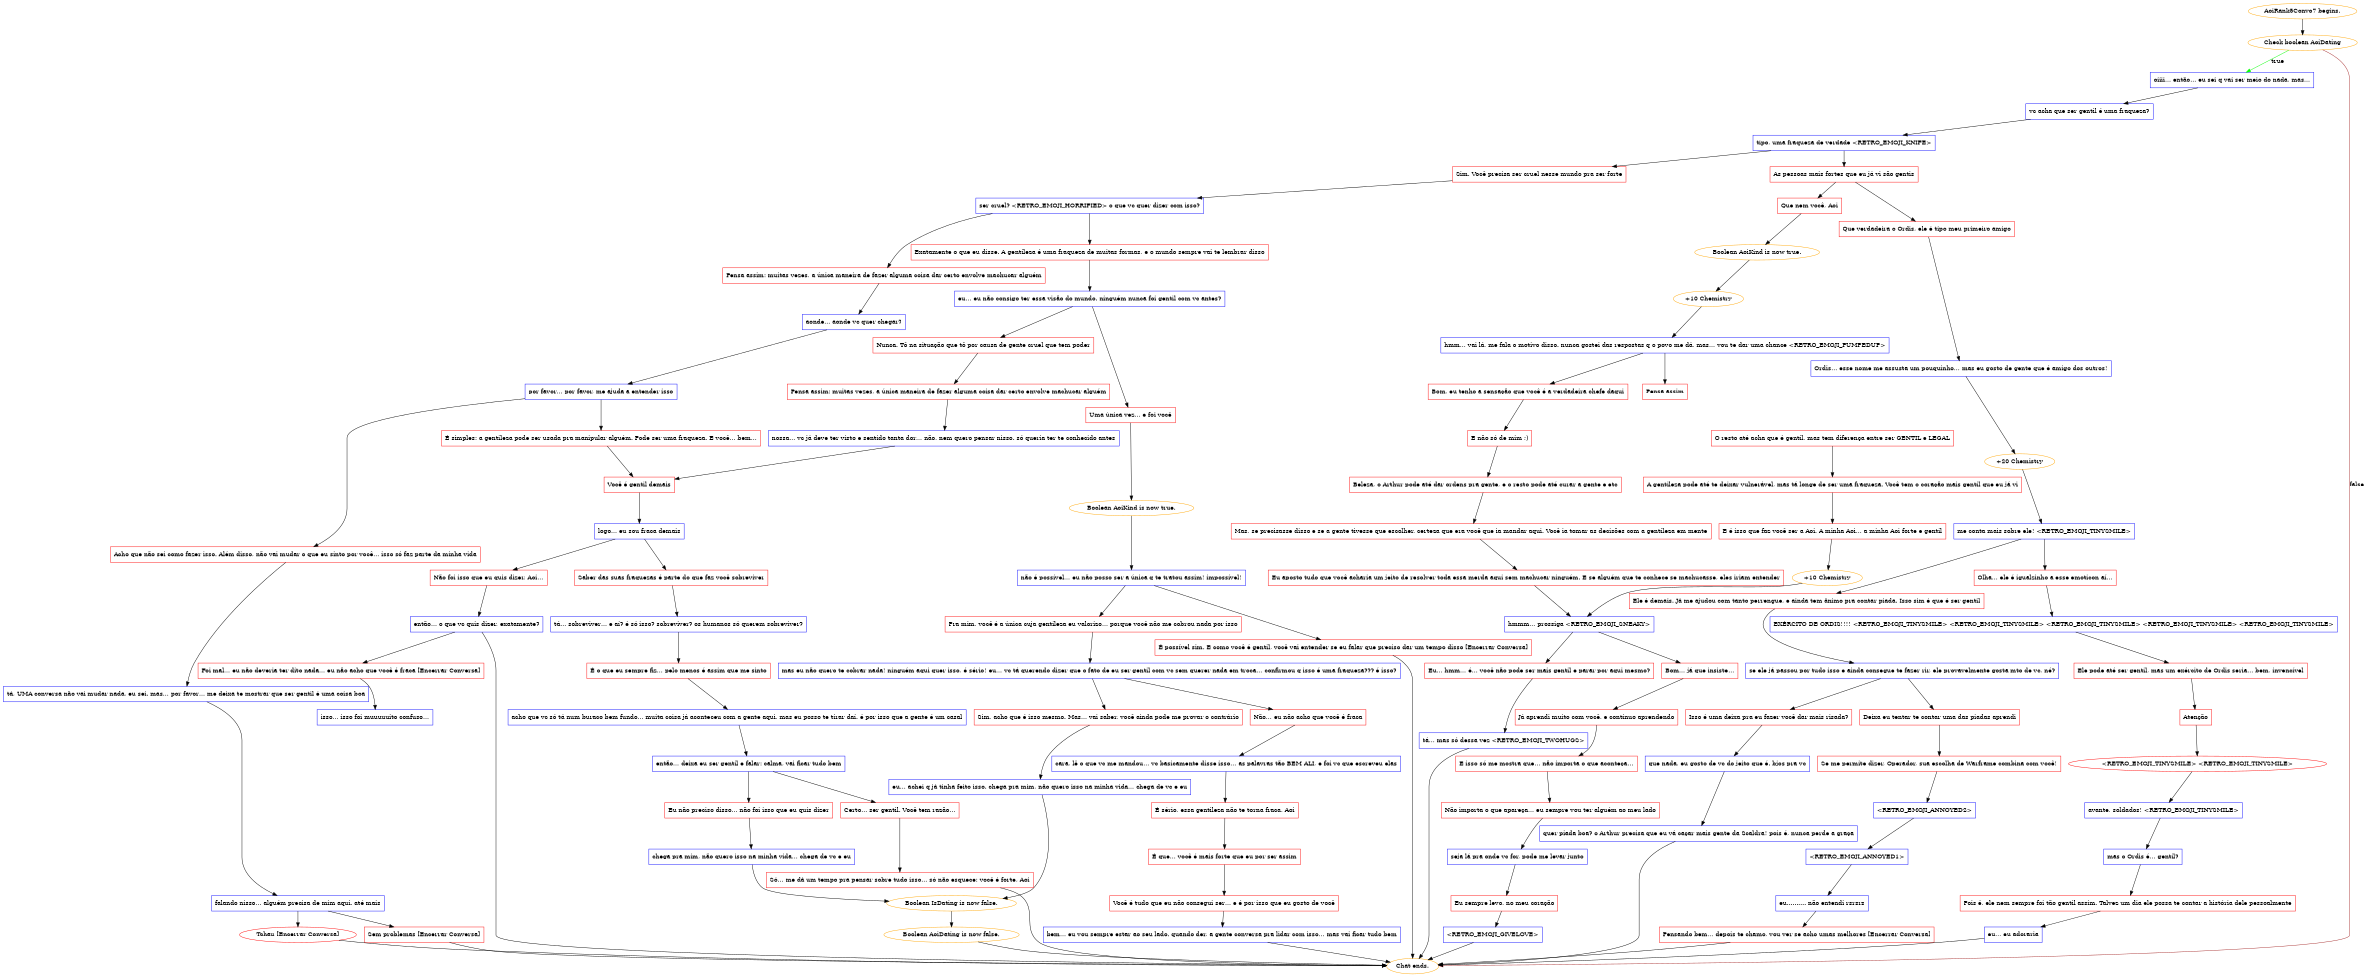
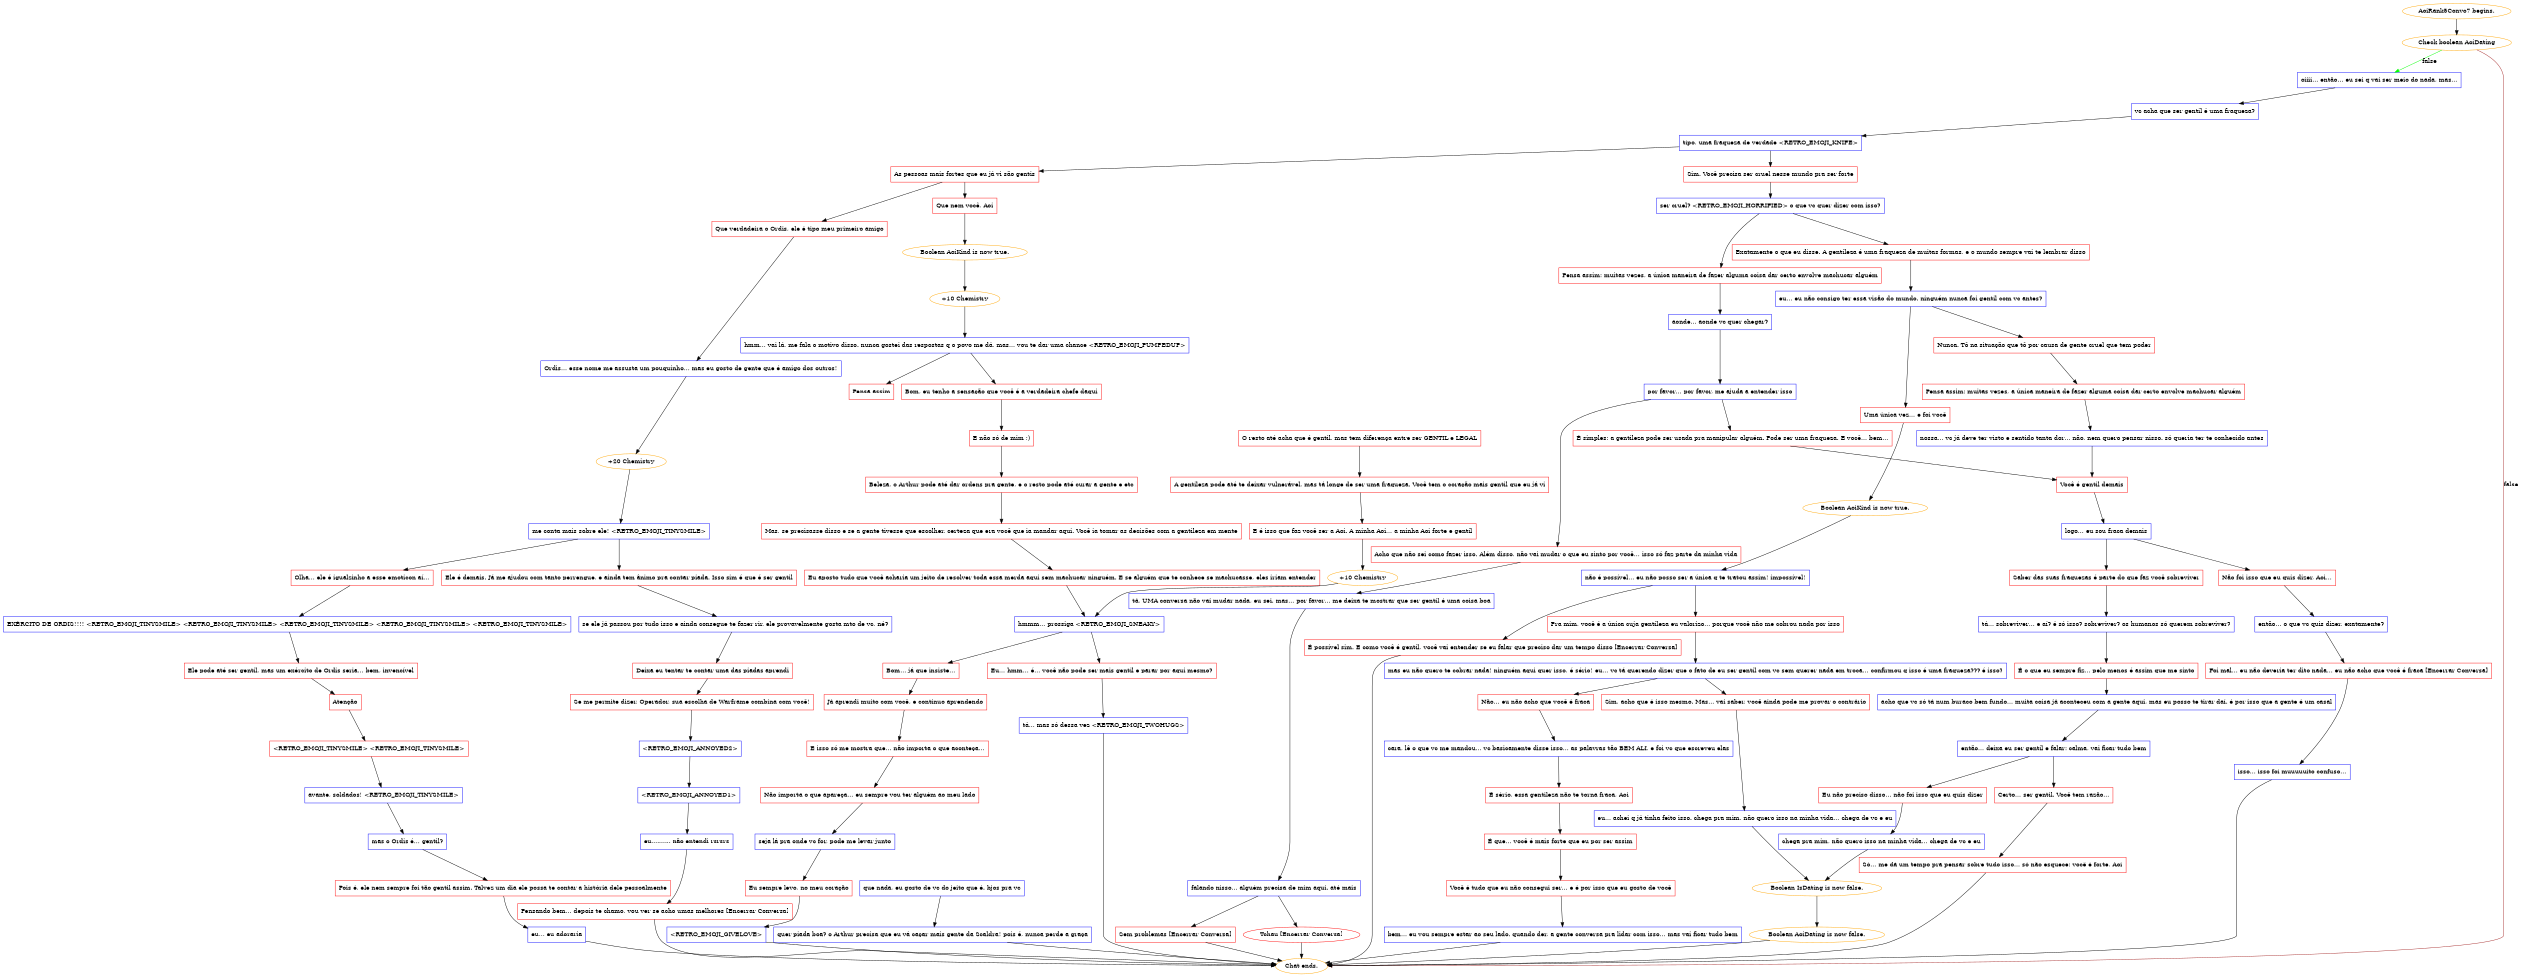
(2278, 61) -> (2430, 61)
(1769, 717) -> none
(2198, 764) -> (369, 749)
(785, 956) -> (1871, 958)
